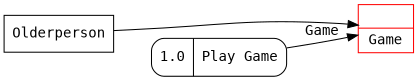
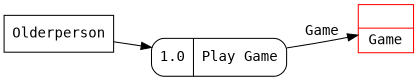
(231, 23) -> (127, 44)
